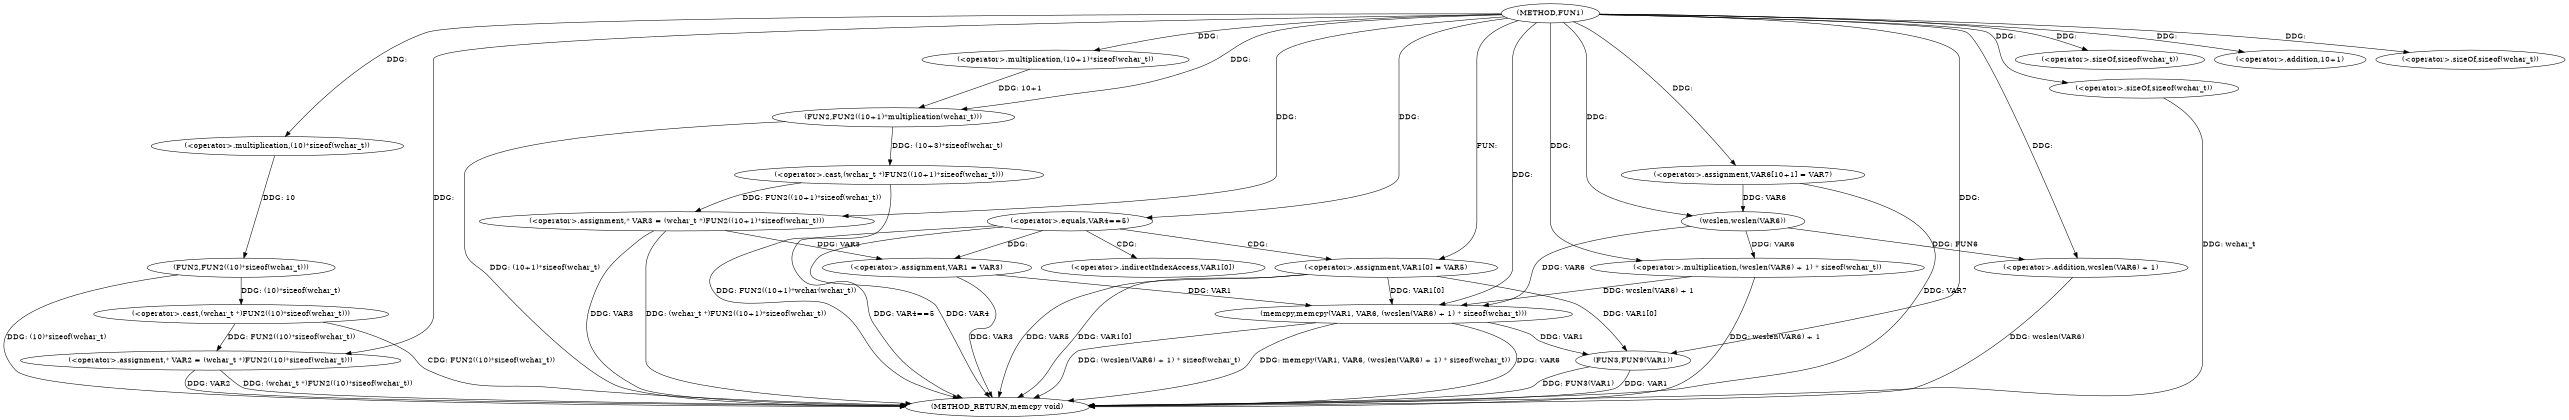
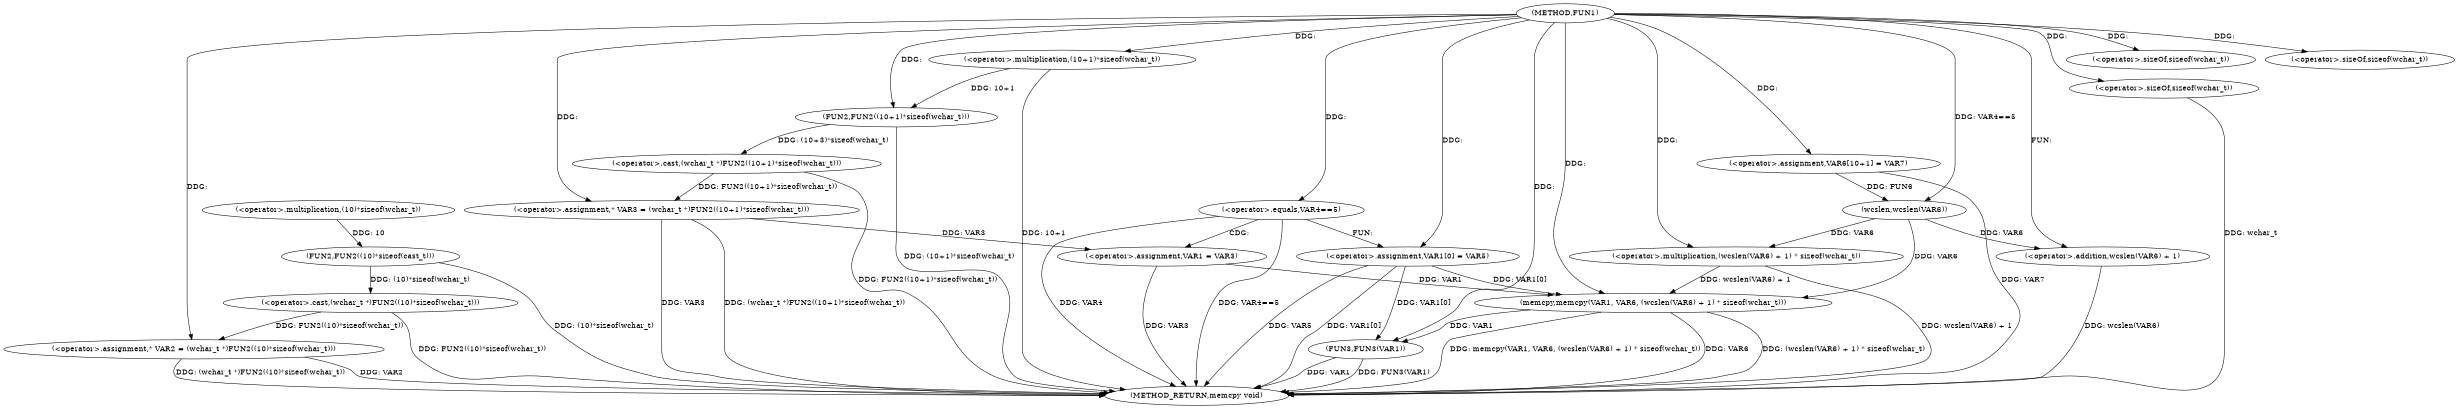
(878, 17) -> none
(2290, 60) -> none
(893, 117) -> (896, 117)
(1598, 117) -> (1986, 117)
(1488, 146) -> (1454, 141)
(2044, 146) -> (2043, 141)
(1765, 198) -> (1890, 187)
(1019, 245) -> (1241, 233)
(1259, 245) -> (1364, 233)
(1955, 245) -> (2002, 233)
none -> (1022, 260)
(241, 268) -> (371, 257)
(1153, 268) -> none
(786, 291) -> (928, 280)
(492, 361) -> (483, 349)
(1633, 361) -> (1366, 349)
